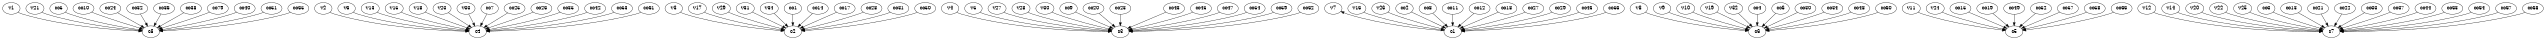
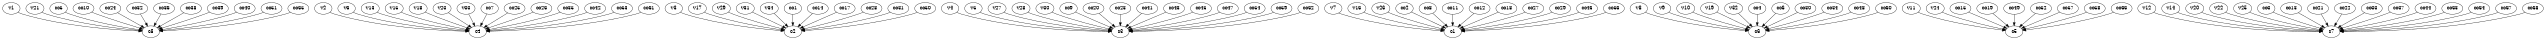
(218, 8) -> (218, 8)
none -> (1147, 8)
(1393, 25) -> (1389, 25)
